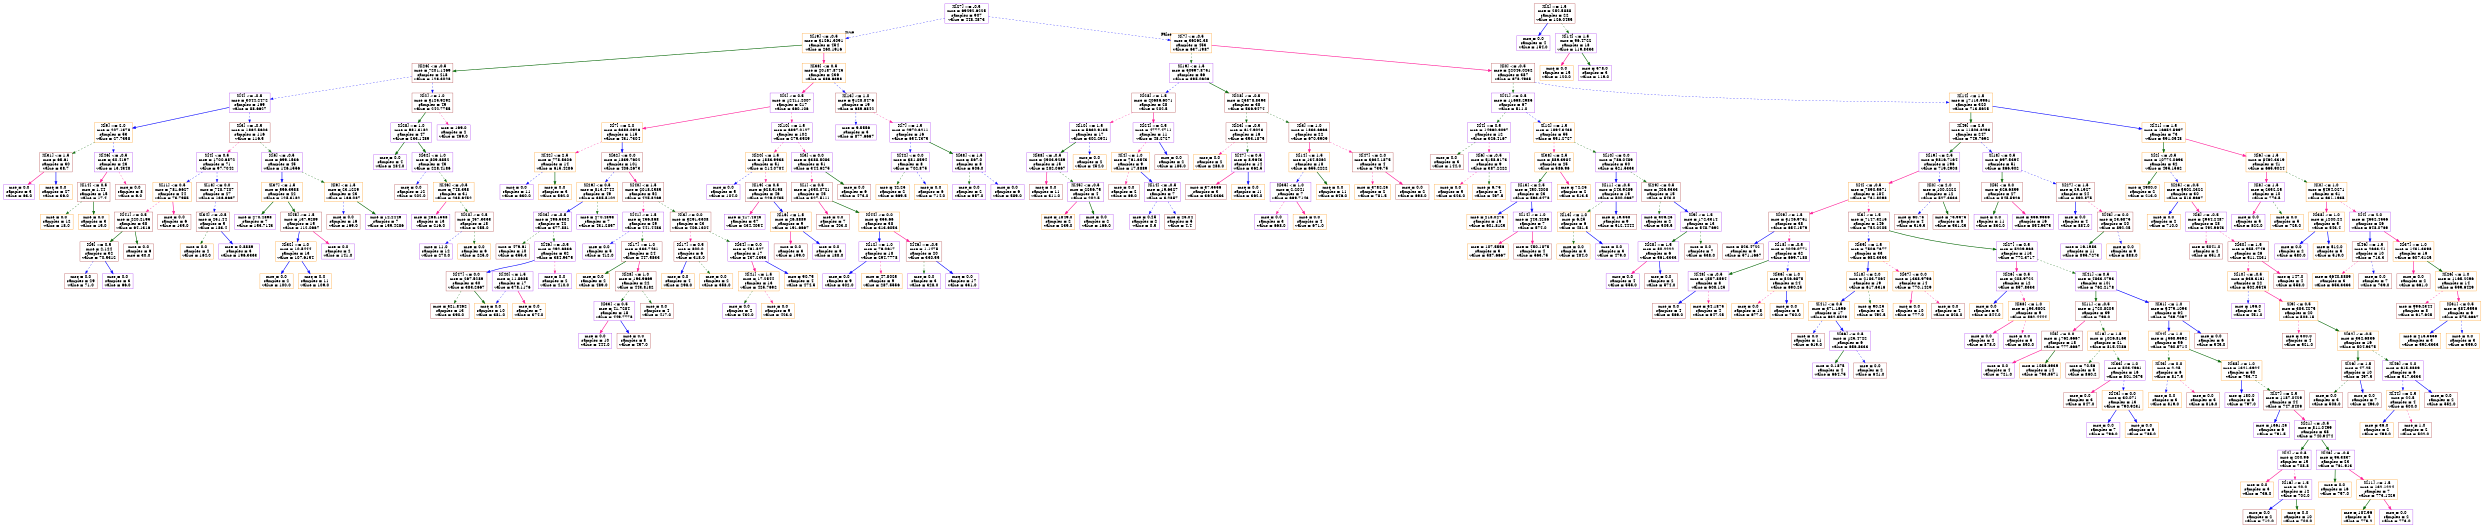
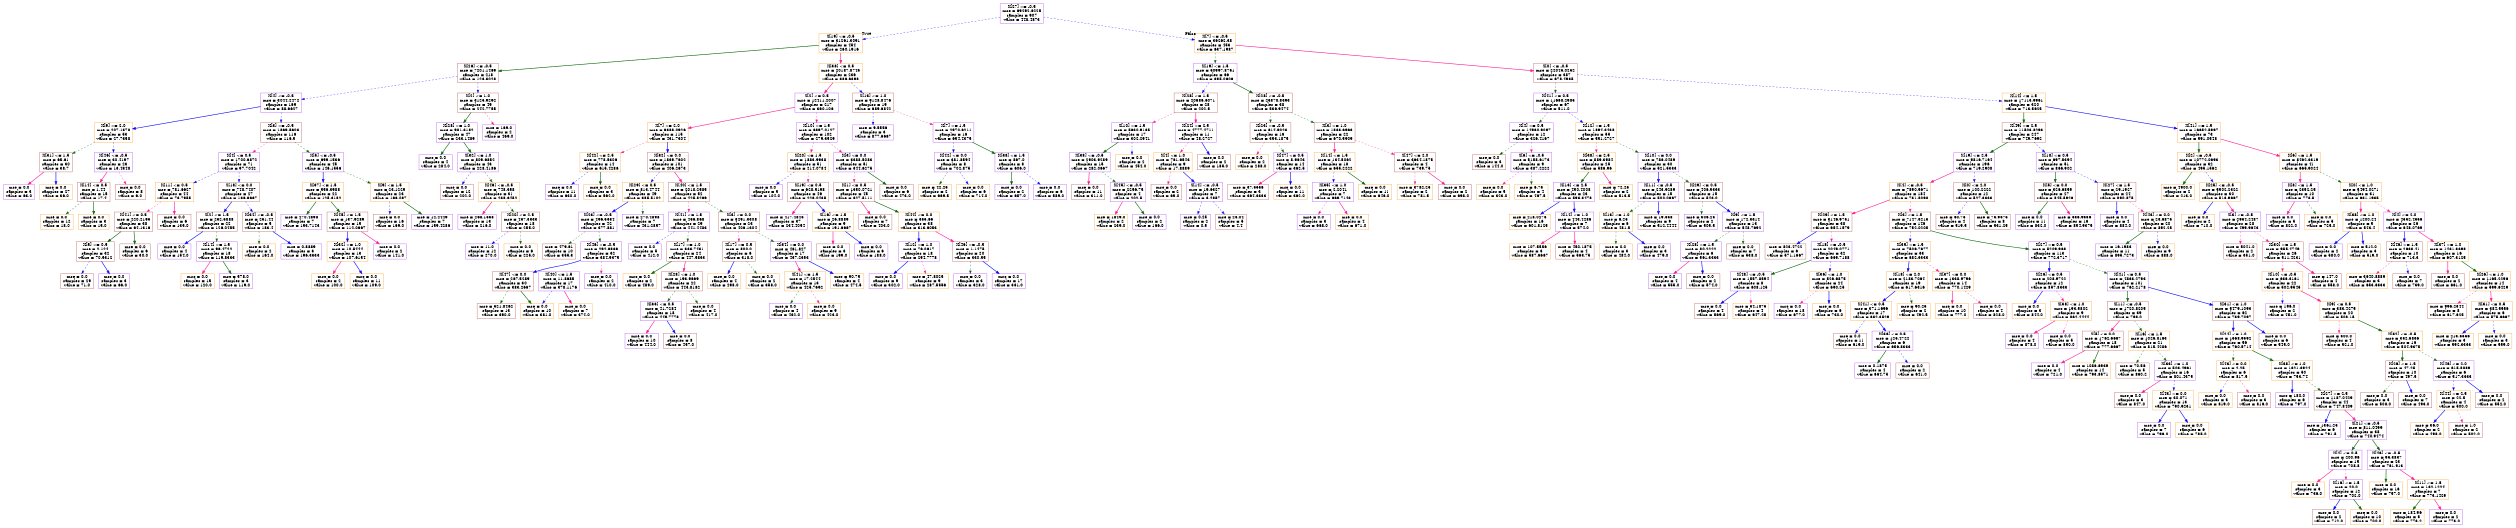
(250, 132) -> (281, 132)
(969, 177) -> (1012, 177)
none -> (229, 206)
(2206, 222) -> (2240, 222)
(1681, 236) -> (1723, 236)
(139, 251) -> (135, 251)
(2017, 265) -> (2049, 265)
(286, 266) -> (338, 266)
(1748, 311) -> (1791, 311)
